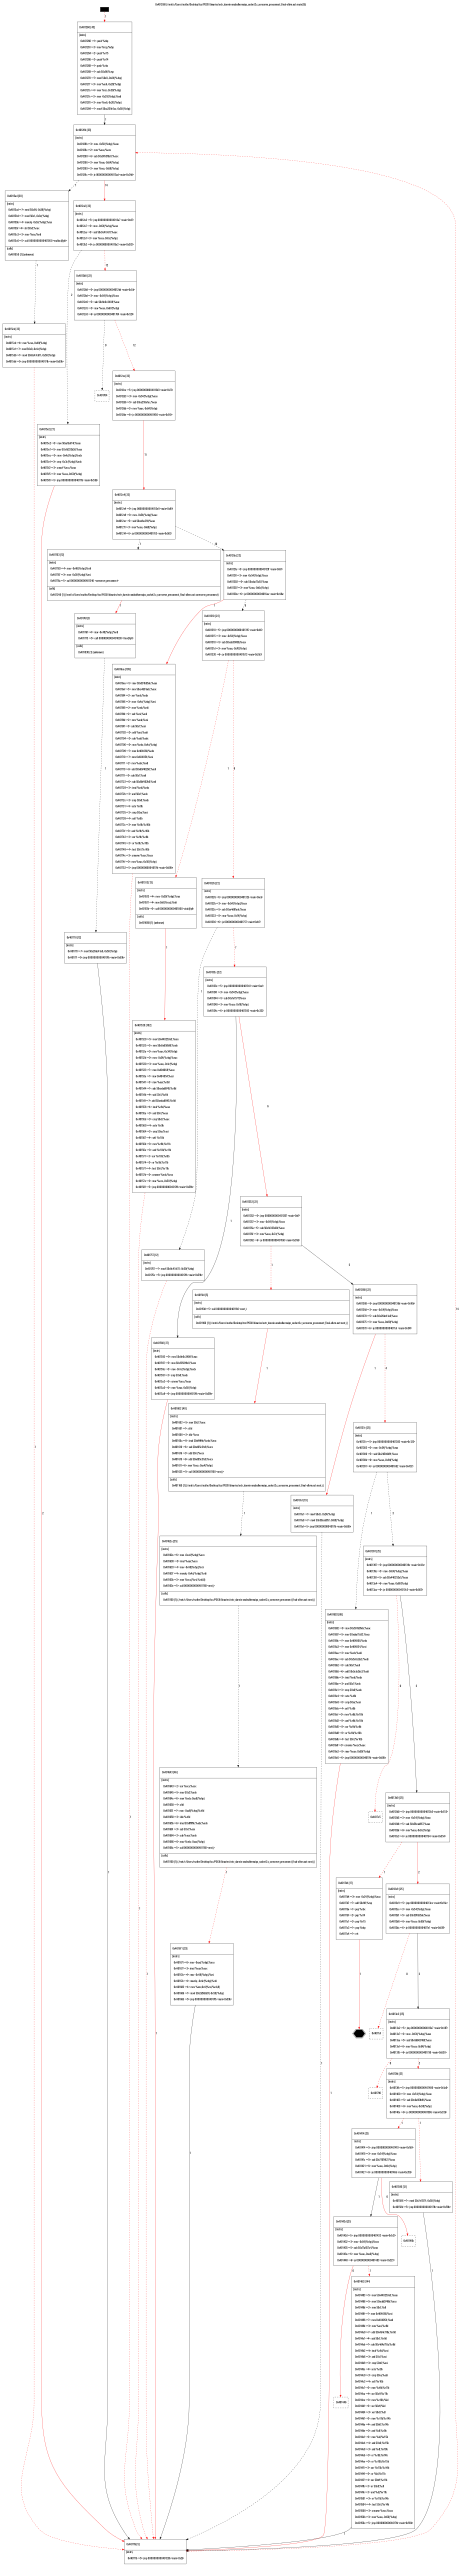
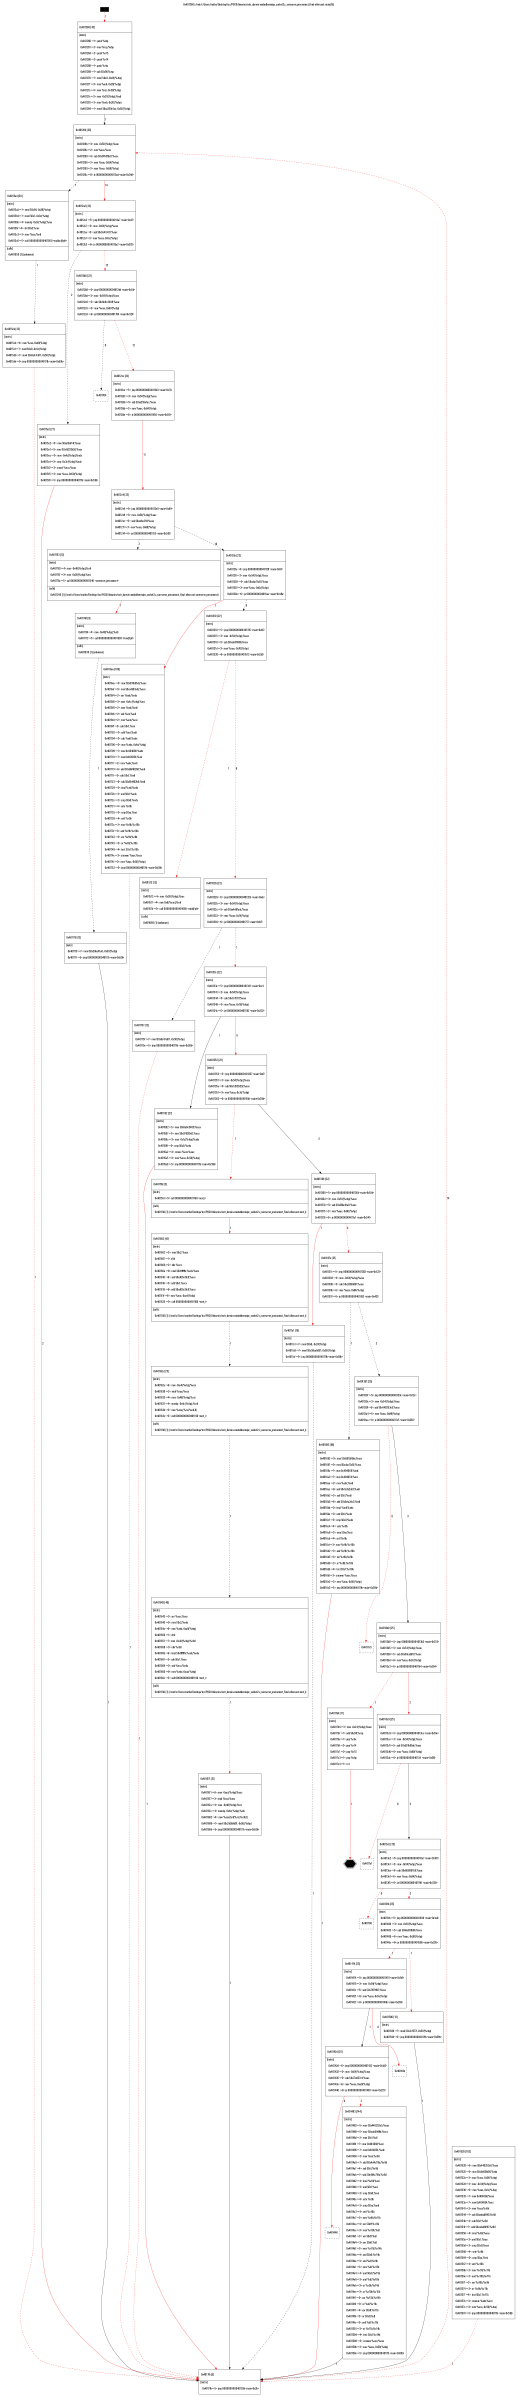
(165, 973) -> none
